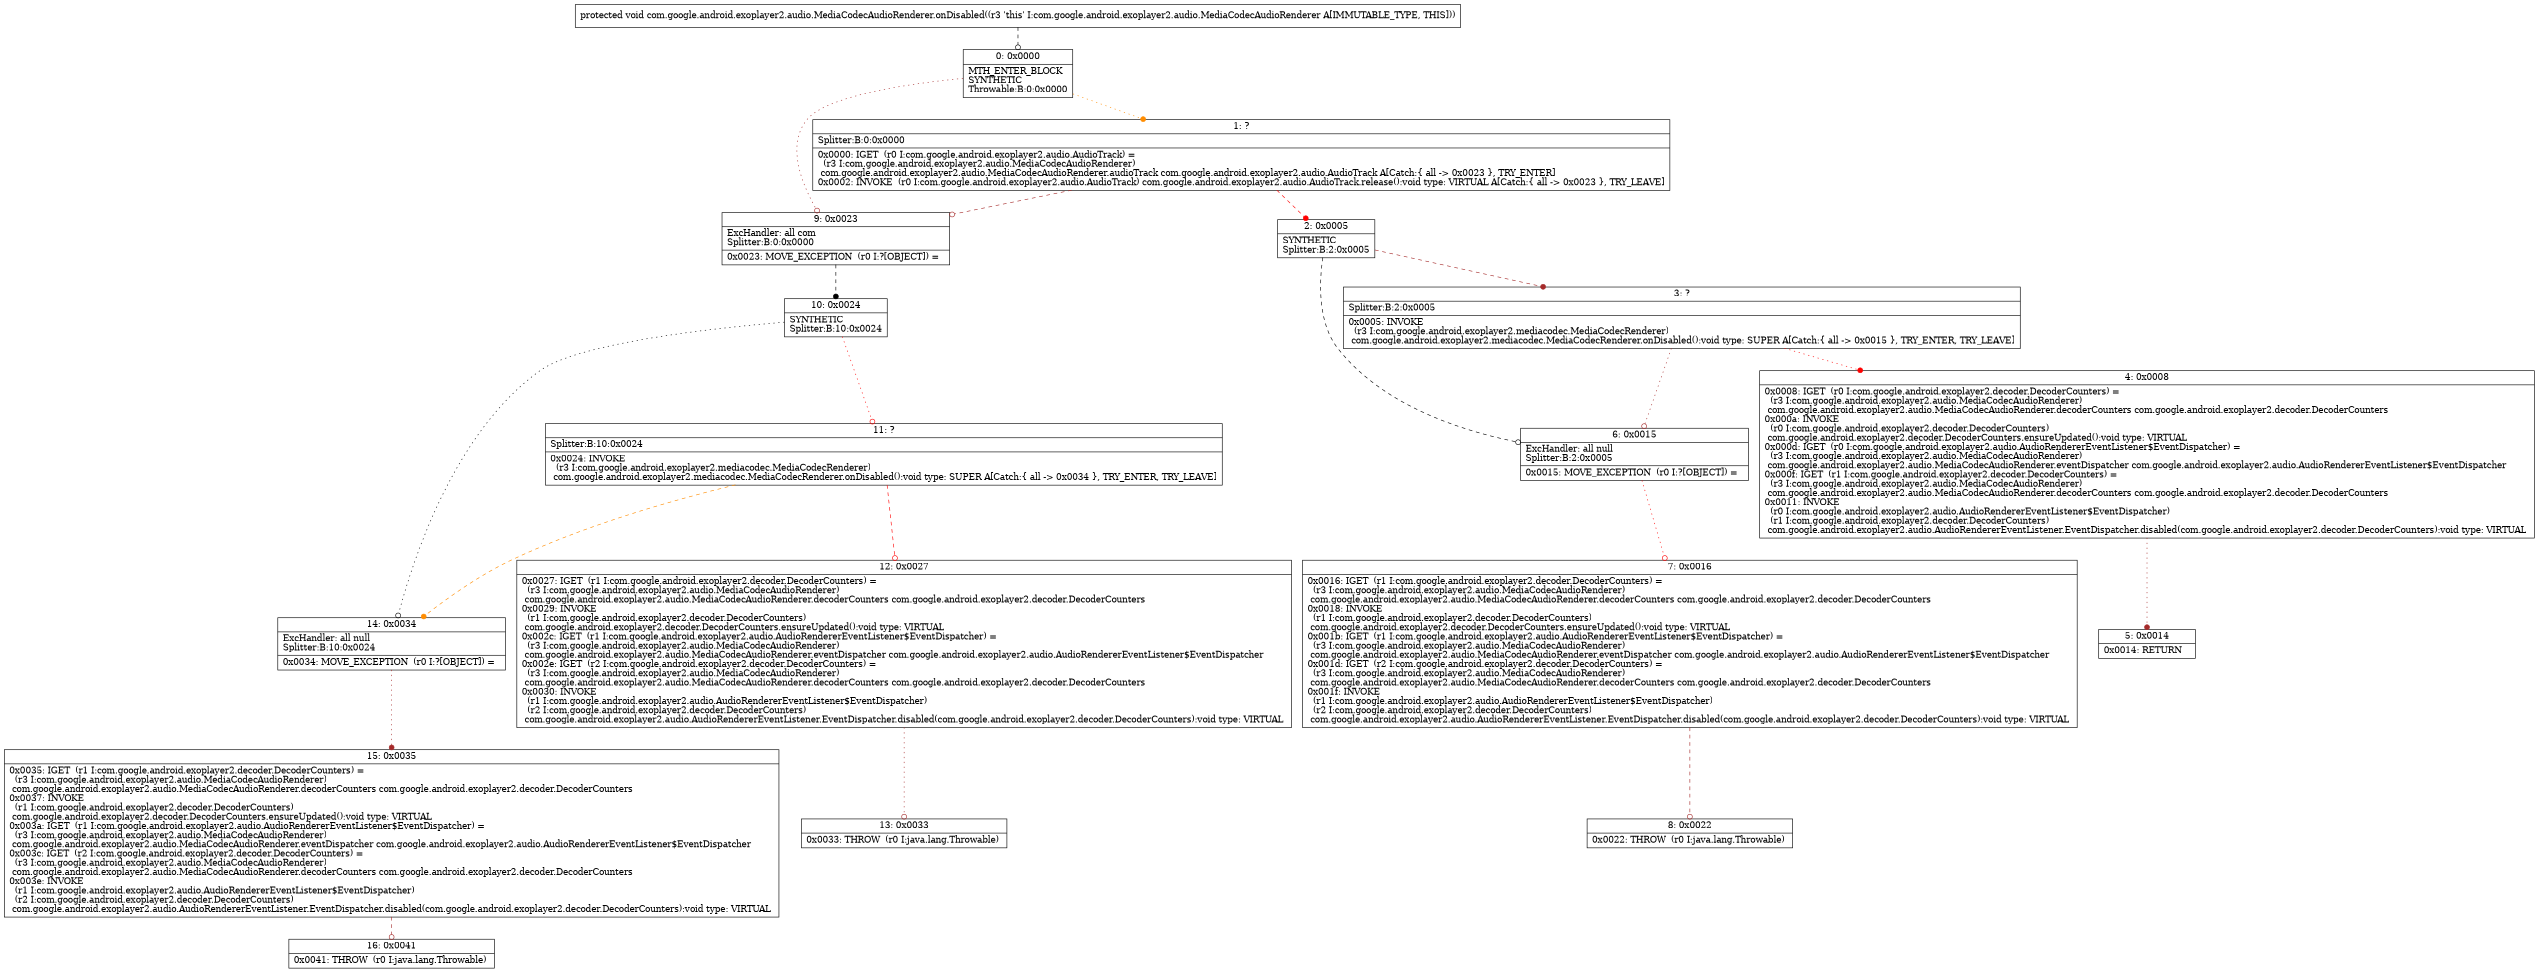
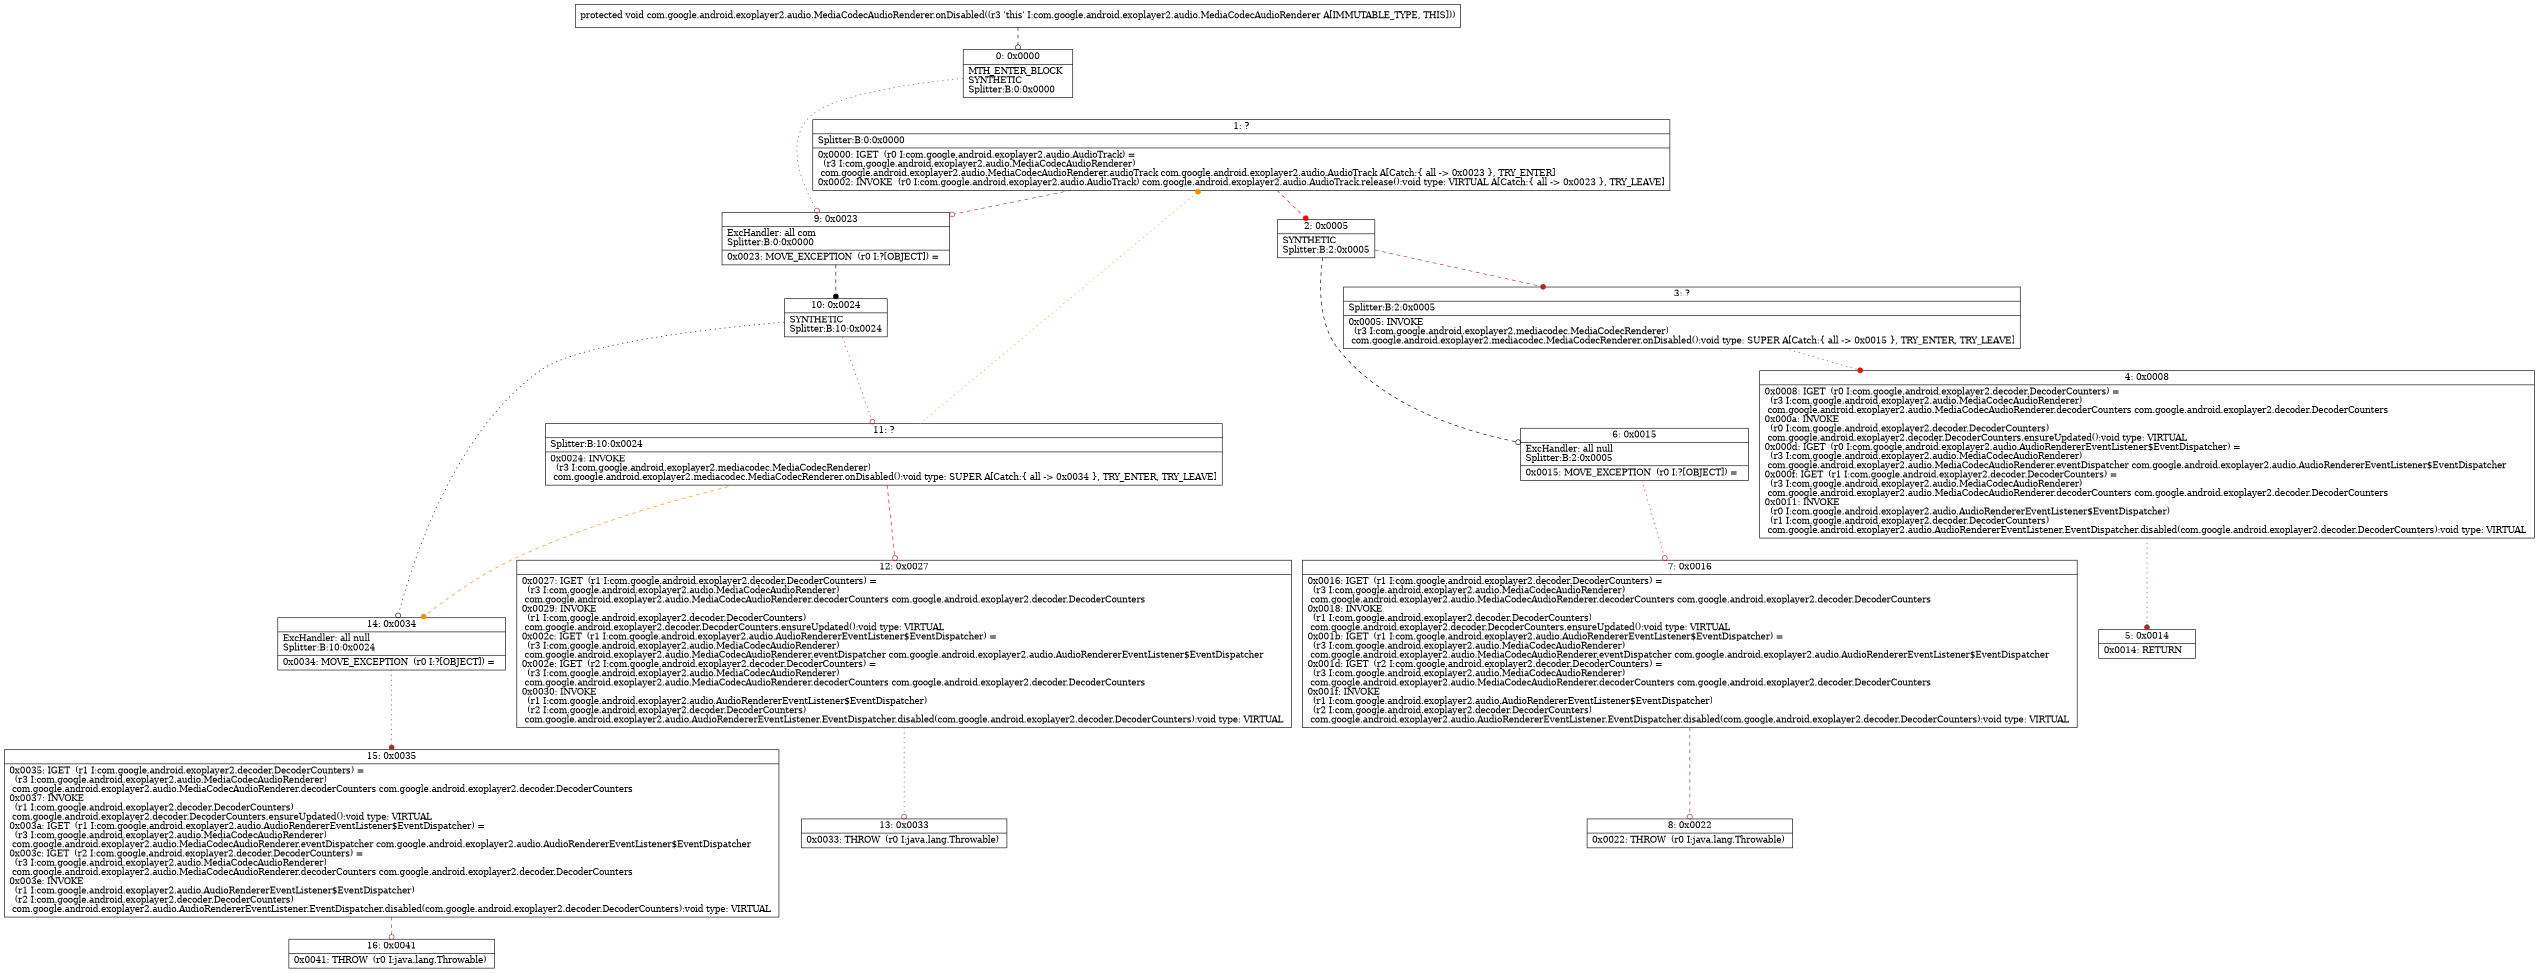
(1018, 90) -> (1012, 90)
(1107, 106) -> (1058, 309)
(1658, 386) -> none
